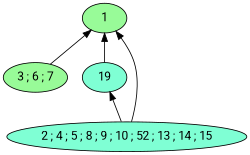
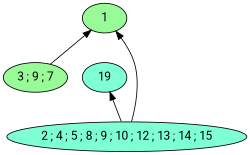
(105, 52) -> none
(35, 77) -> (35, 77)
(127, 137) -> (127, 137)
